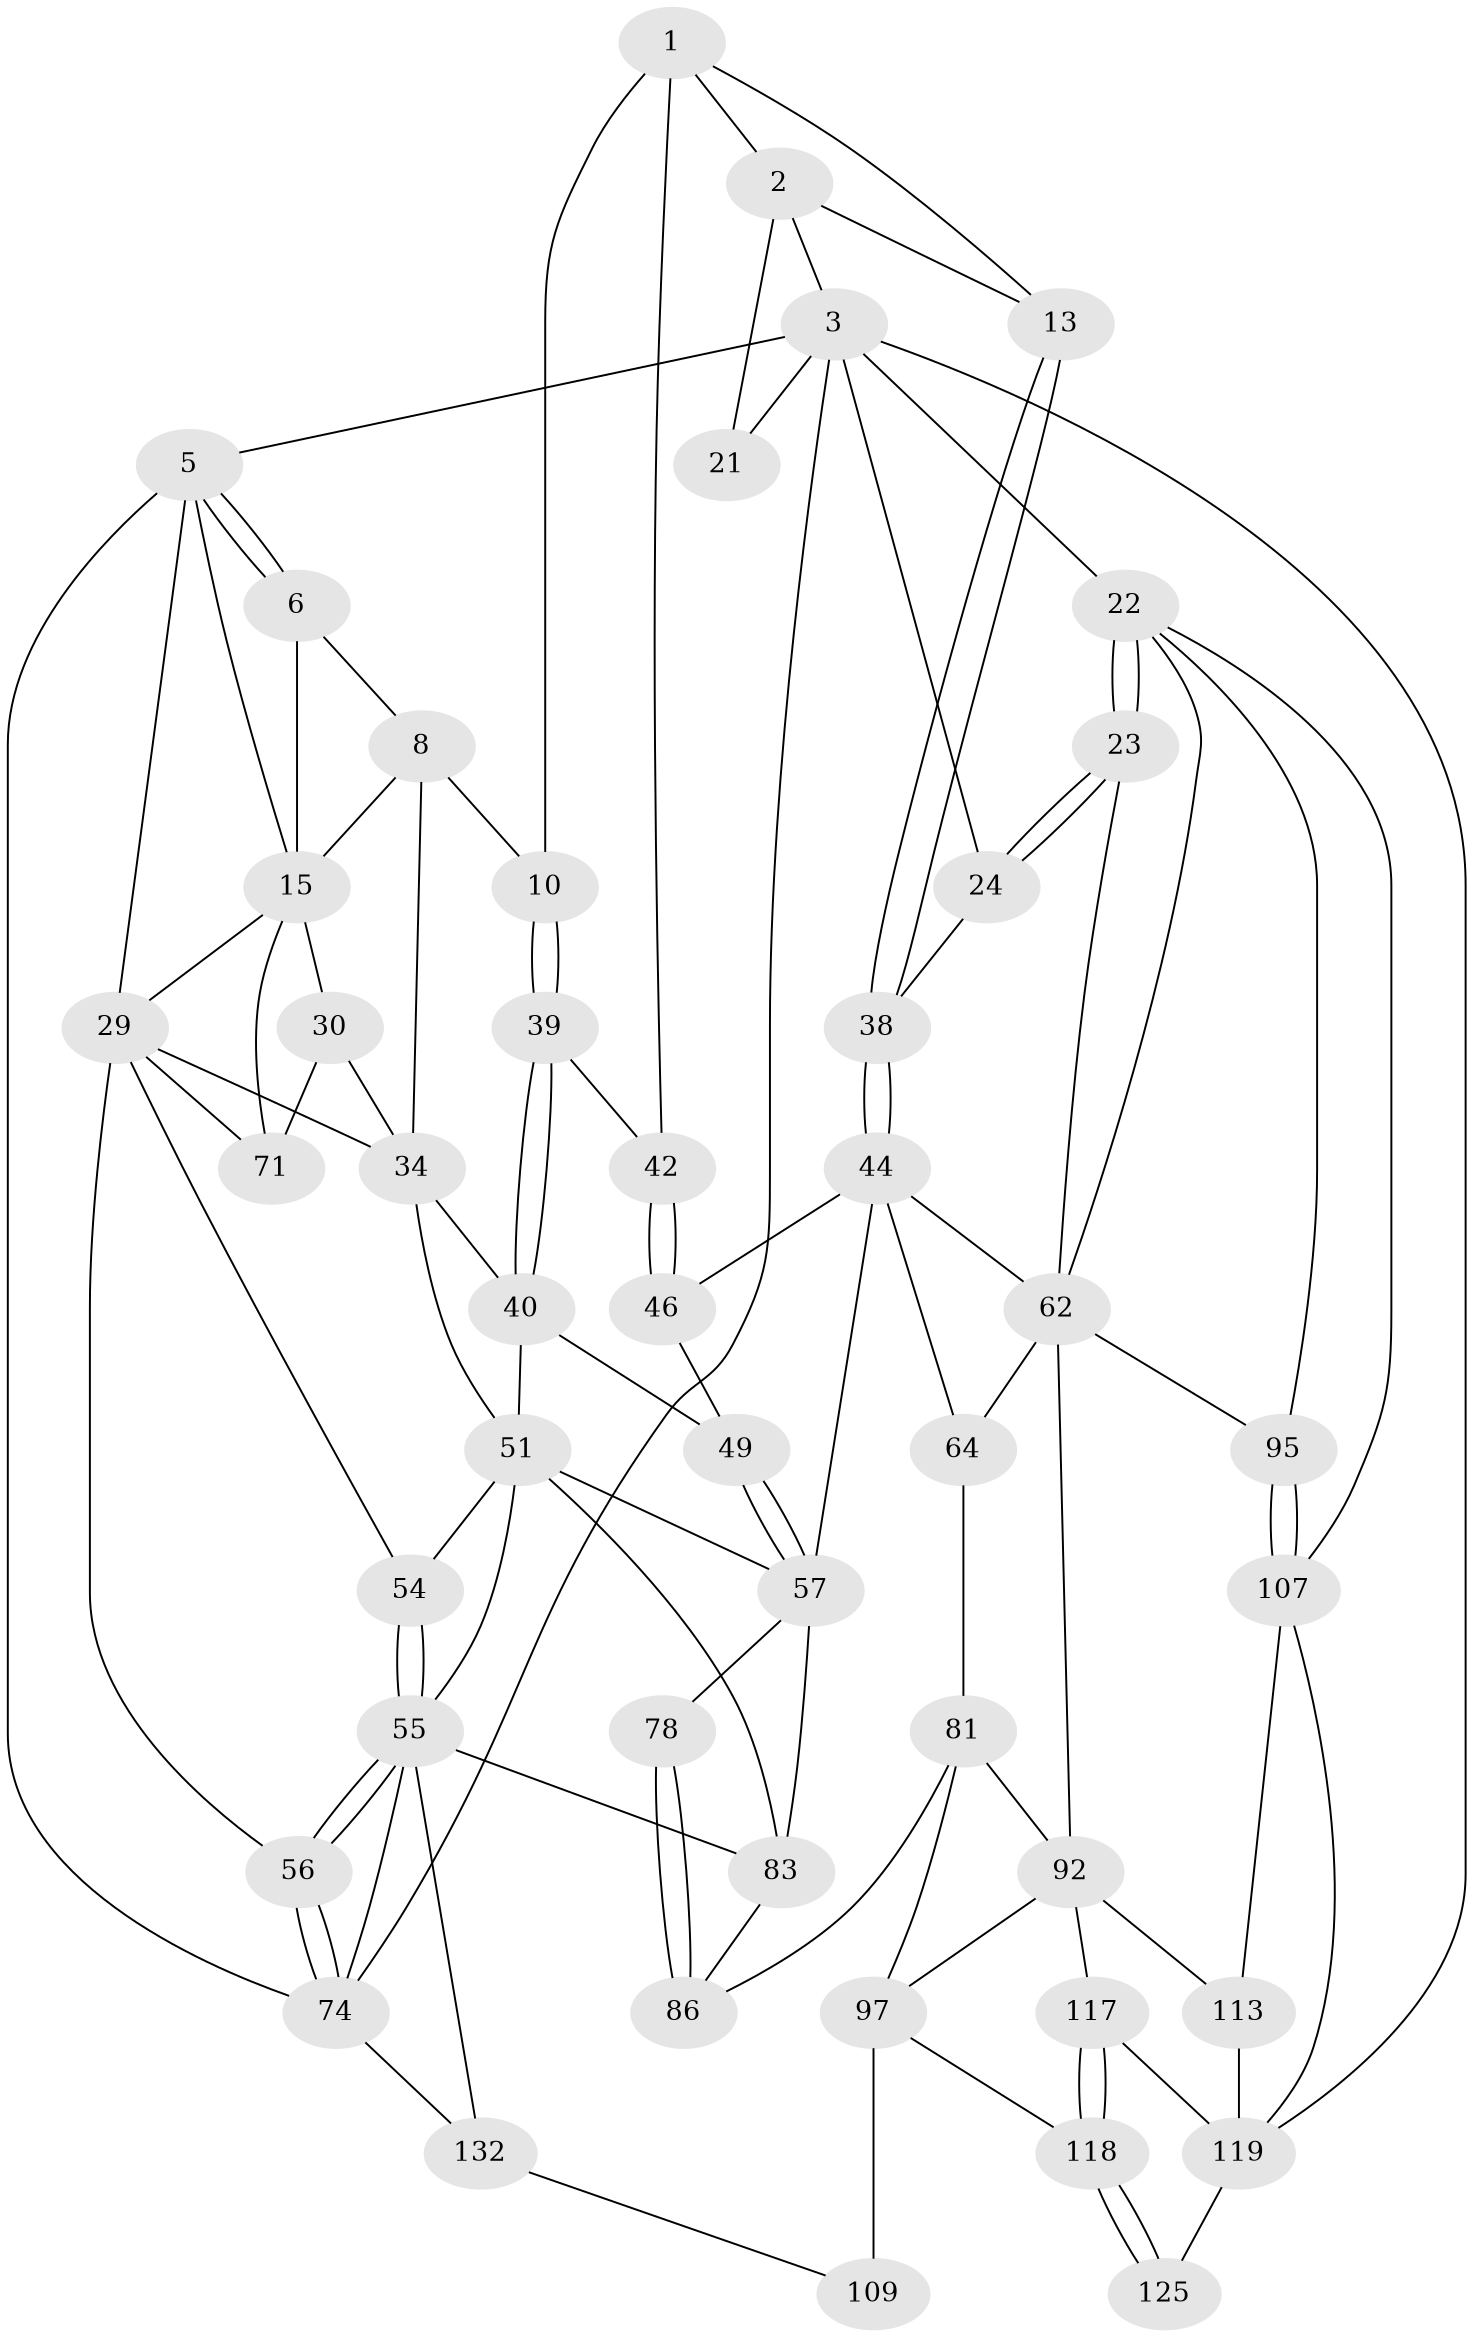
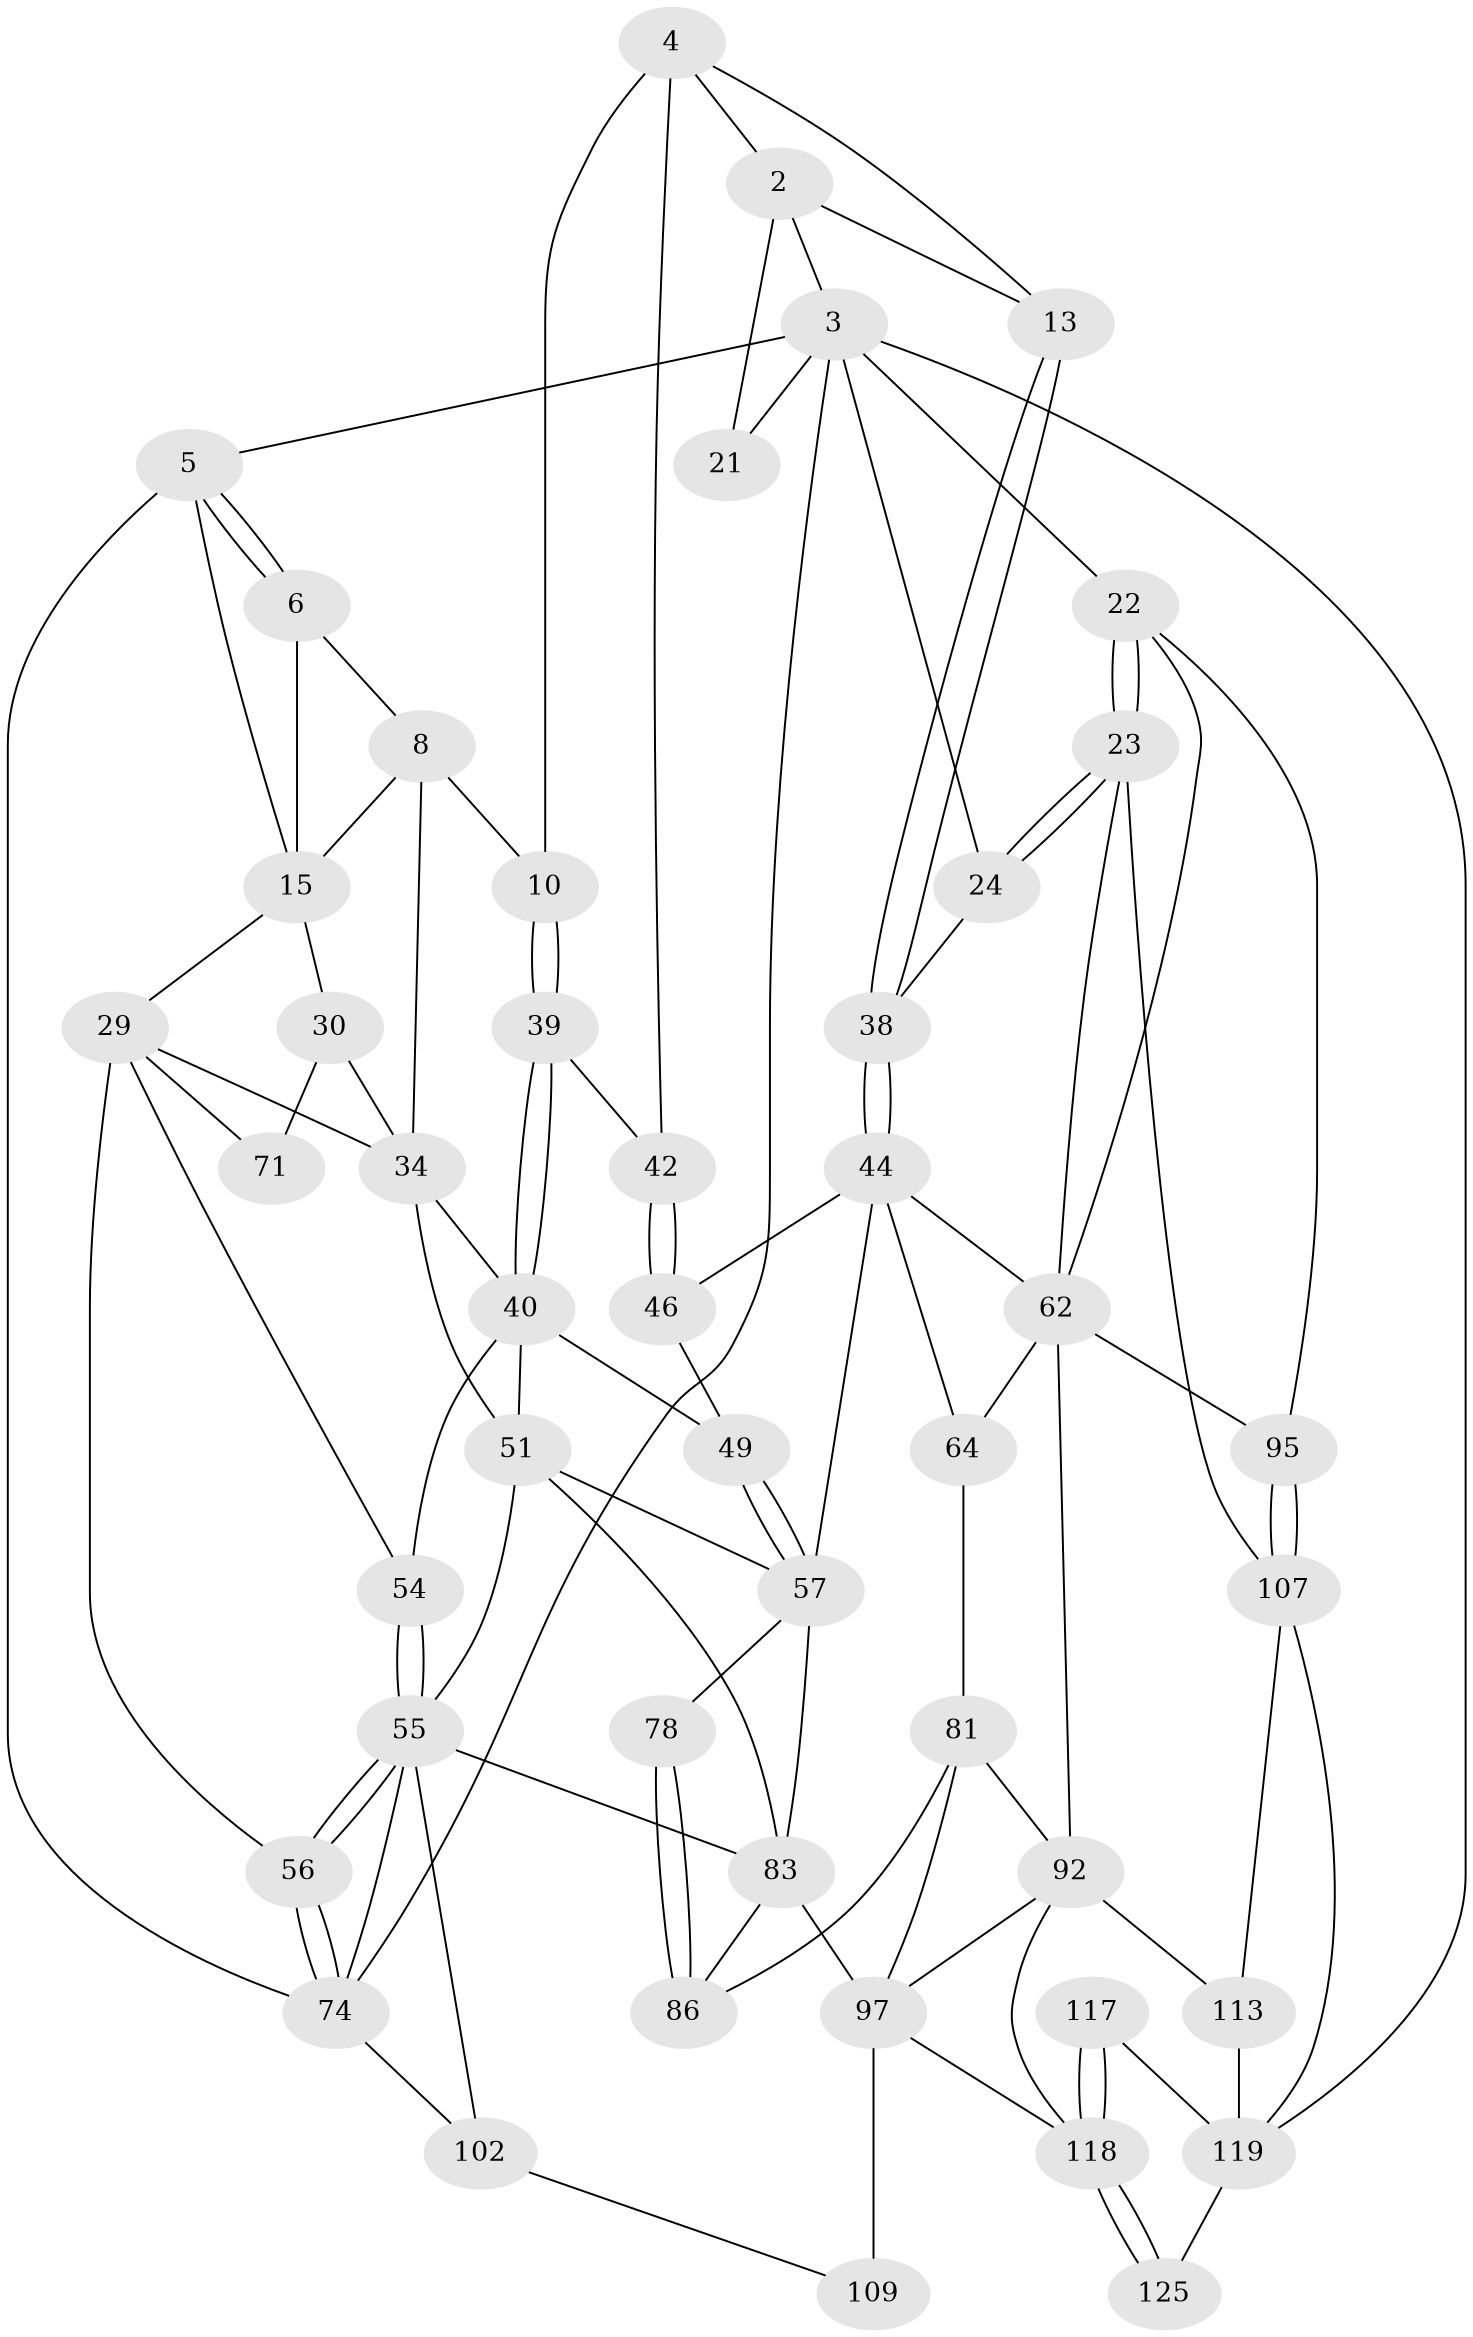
(672, 43) -> (672, 43)
(152, 747) -> none
(257, 1026) -> none
(1391, 1053) -> (1160, 1179)
(464, 1520) -> (438, 1441)
(1082, 1942) -> (1012, 2017)
none -> (829, 1944)
(481, 2153) -> (481, 2153)
